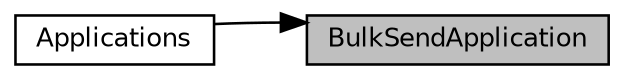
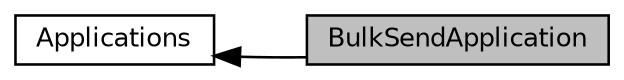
(248, 23) -> (273, 57)
